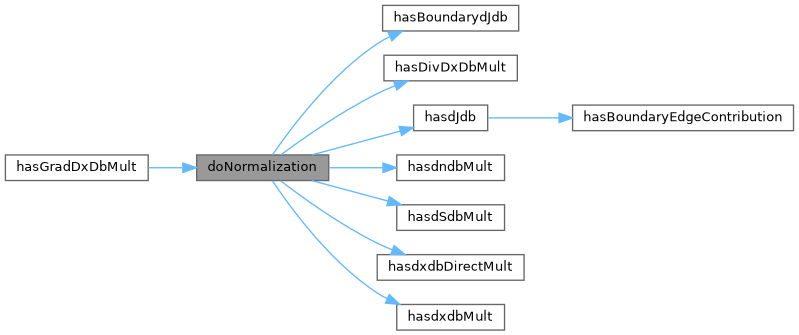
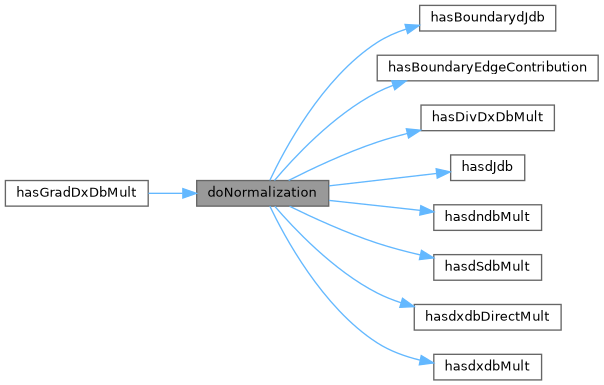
(523, 118) -> (328, 126)
